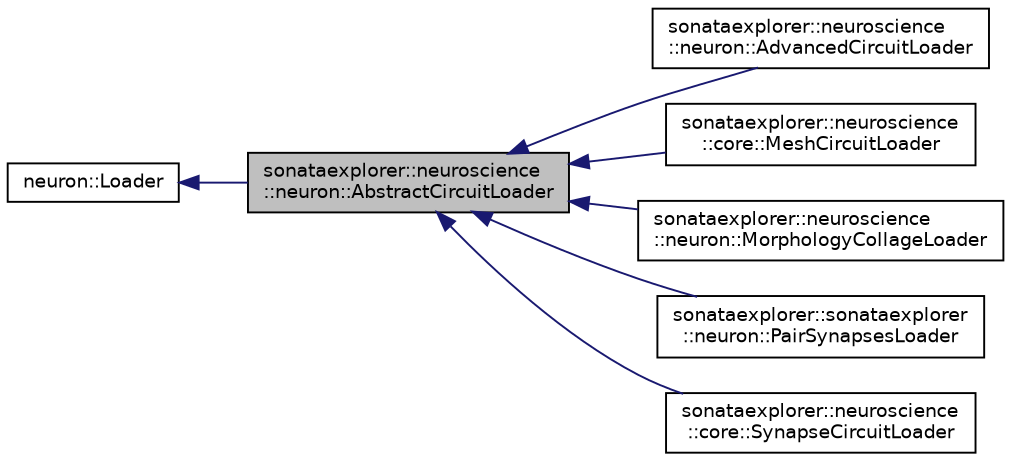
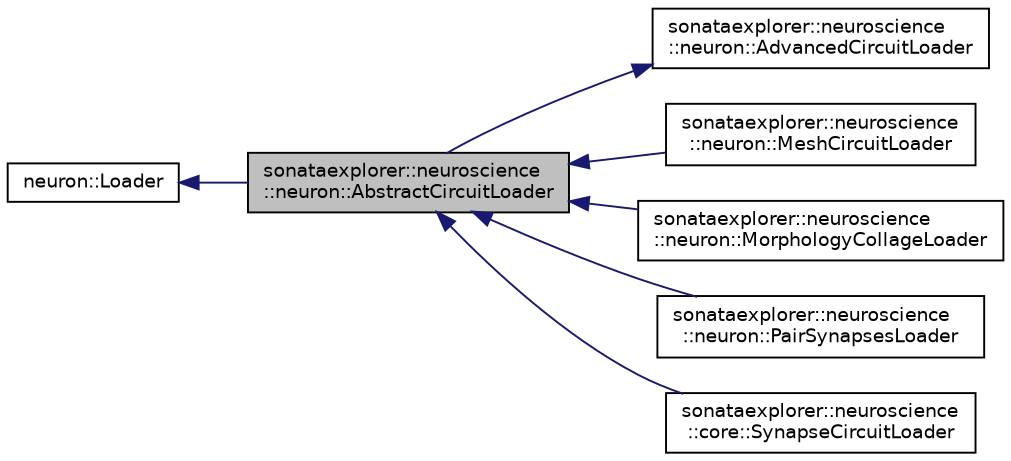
(641, 103) -> (538, 109)
(821, 135) -> (821, 135)
(821, 327) -> (821, 327)
